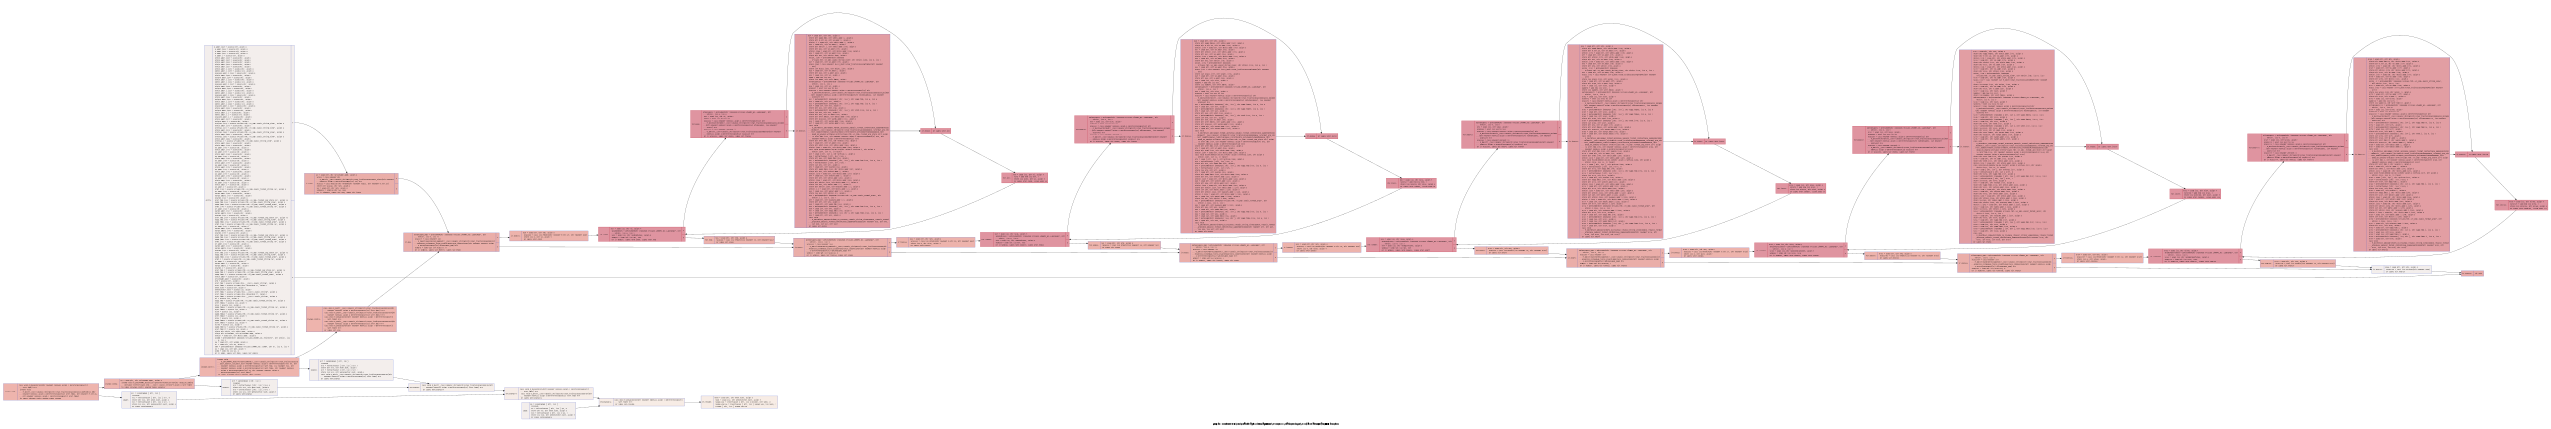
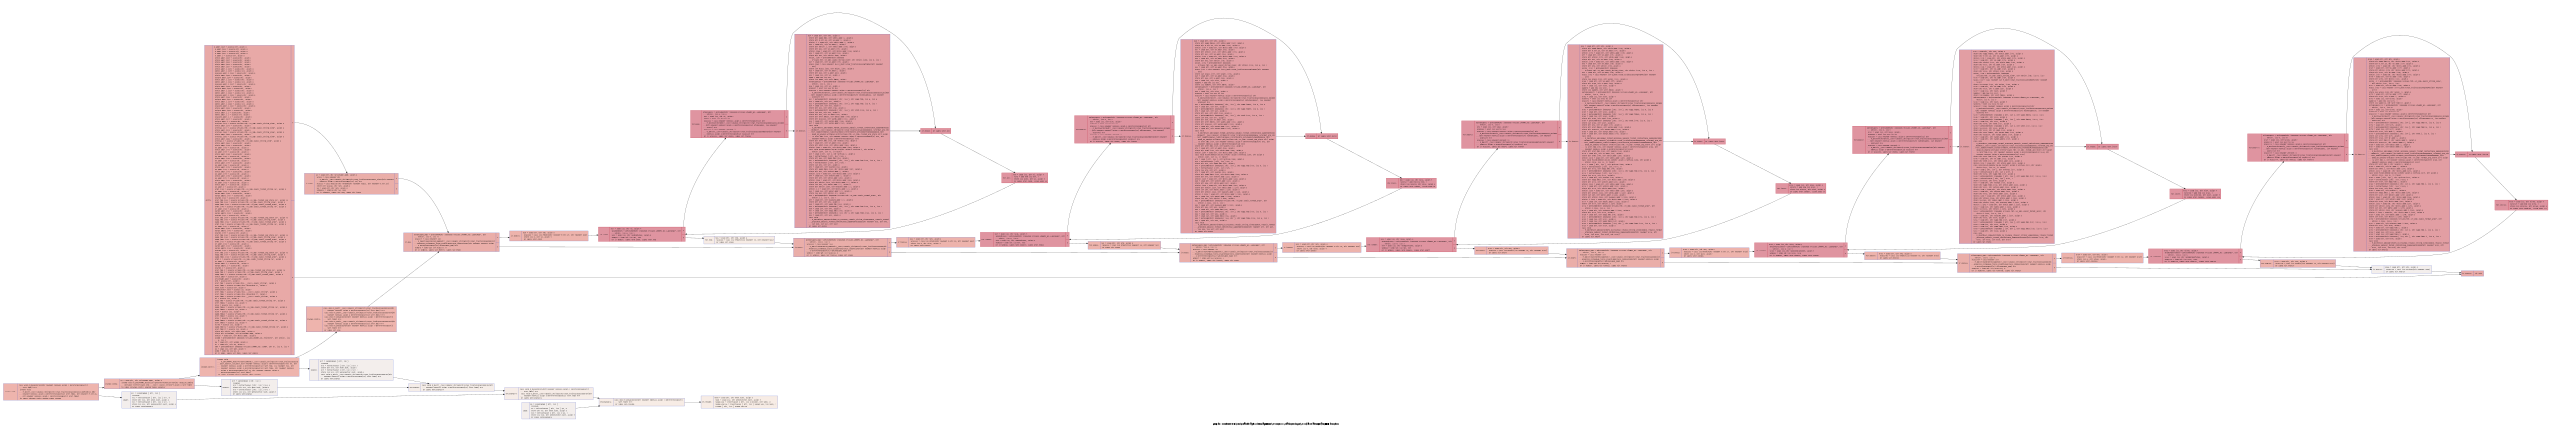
(249, 200) -> (249, 200)
(739, 240) -> (739, 240)
